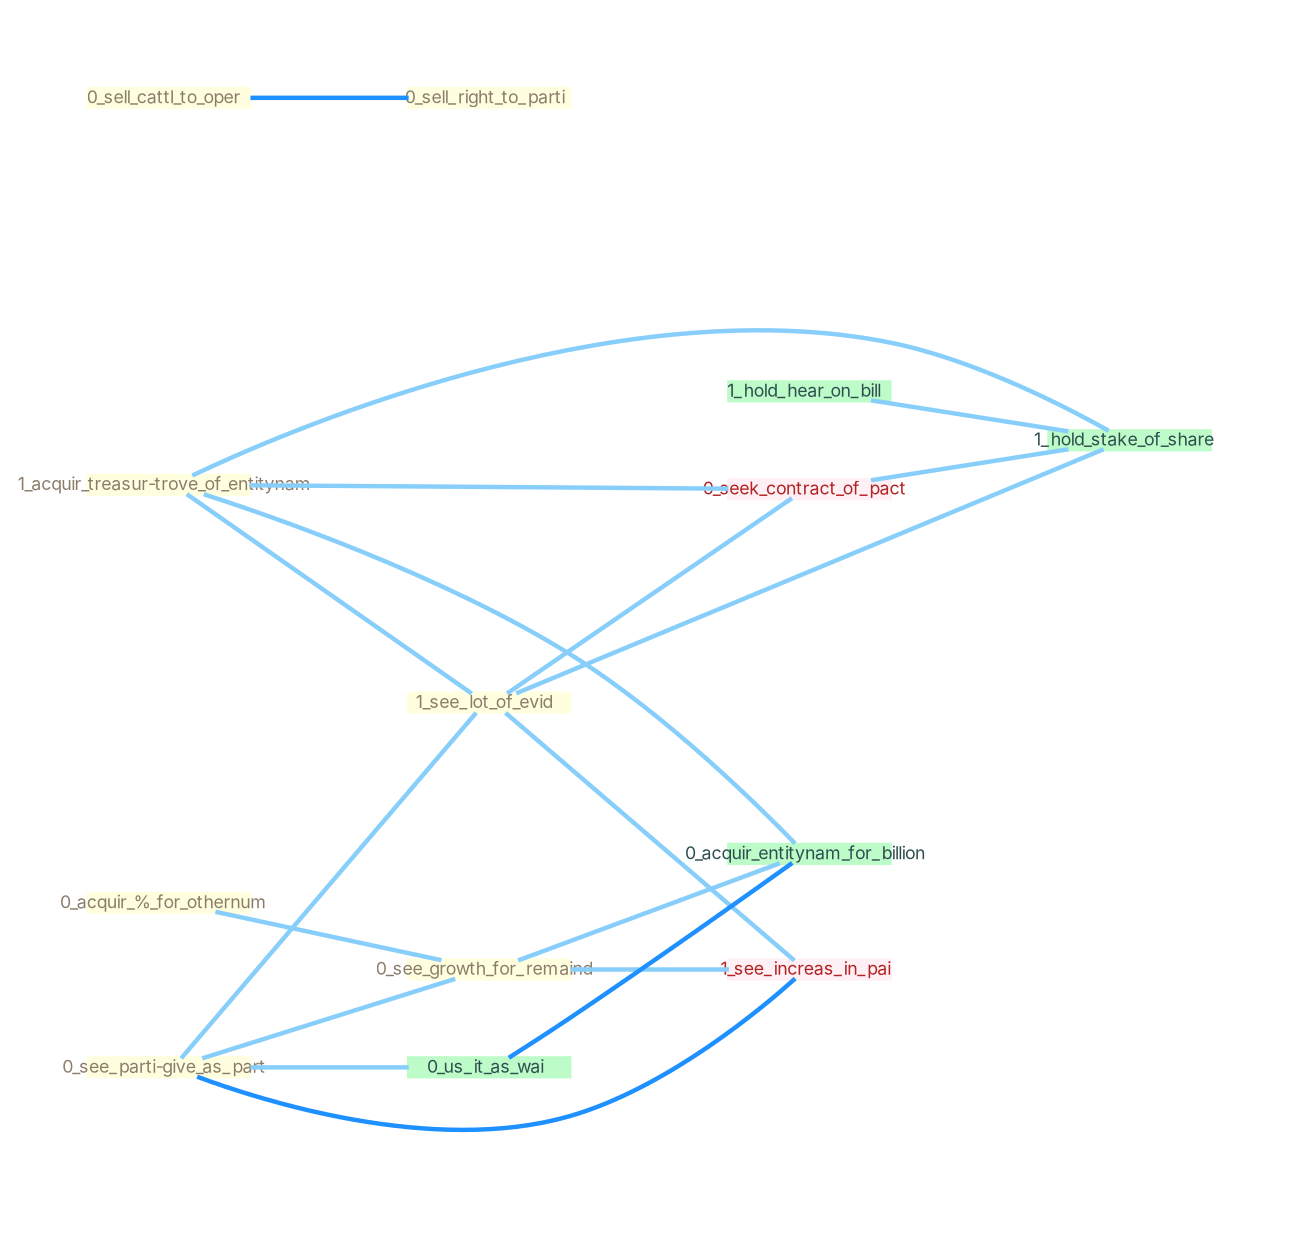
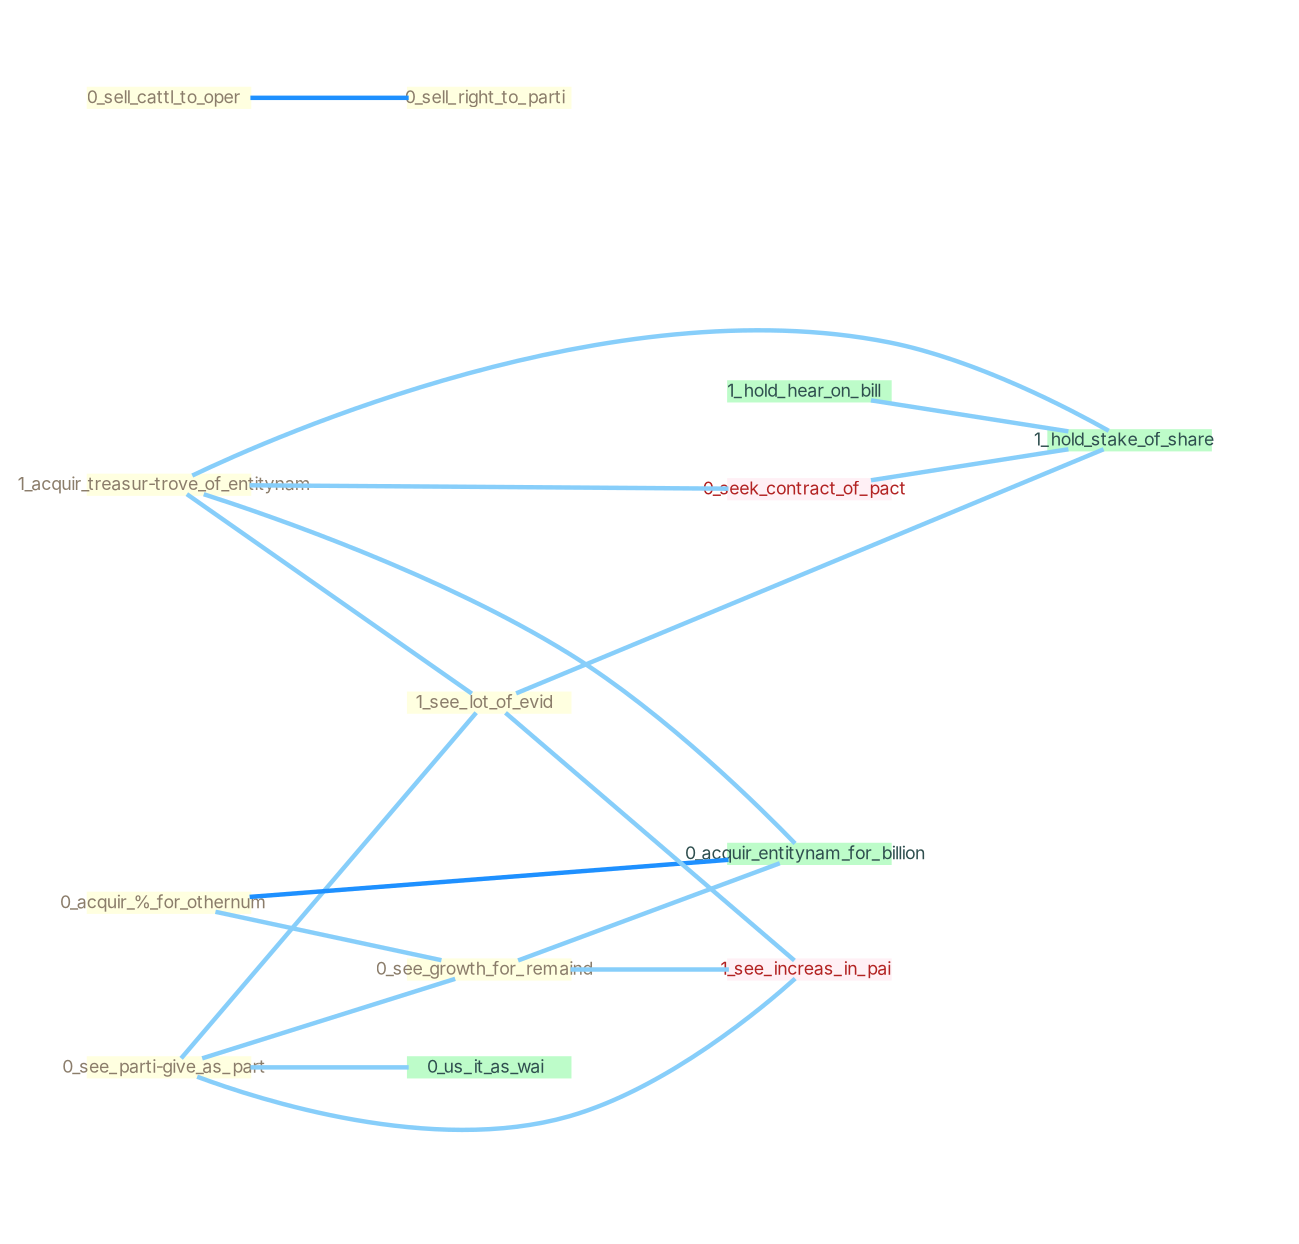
(649, 596) -> none
(680, 942) -> (489, 878)
(514, 1127) -> (514, 1127)
